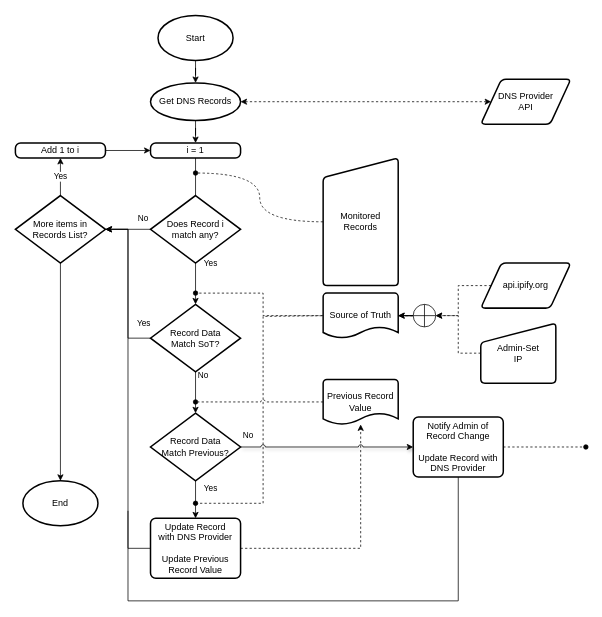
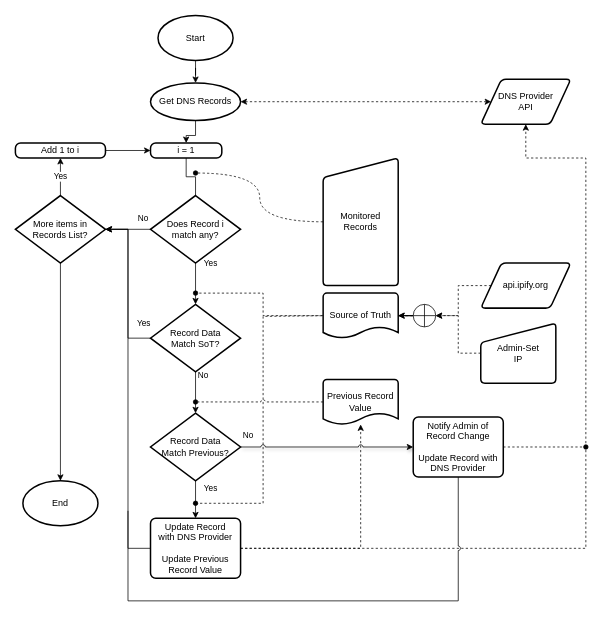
(195, 150) -> (186, 150)
none -> (474, 548)
